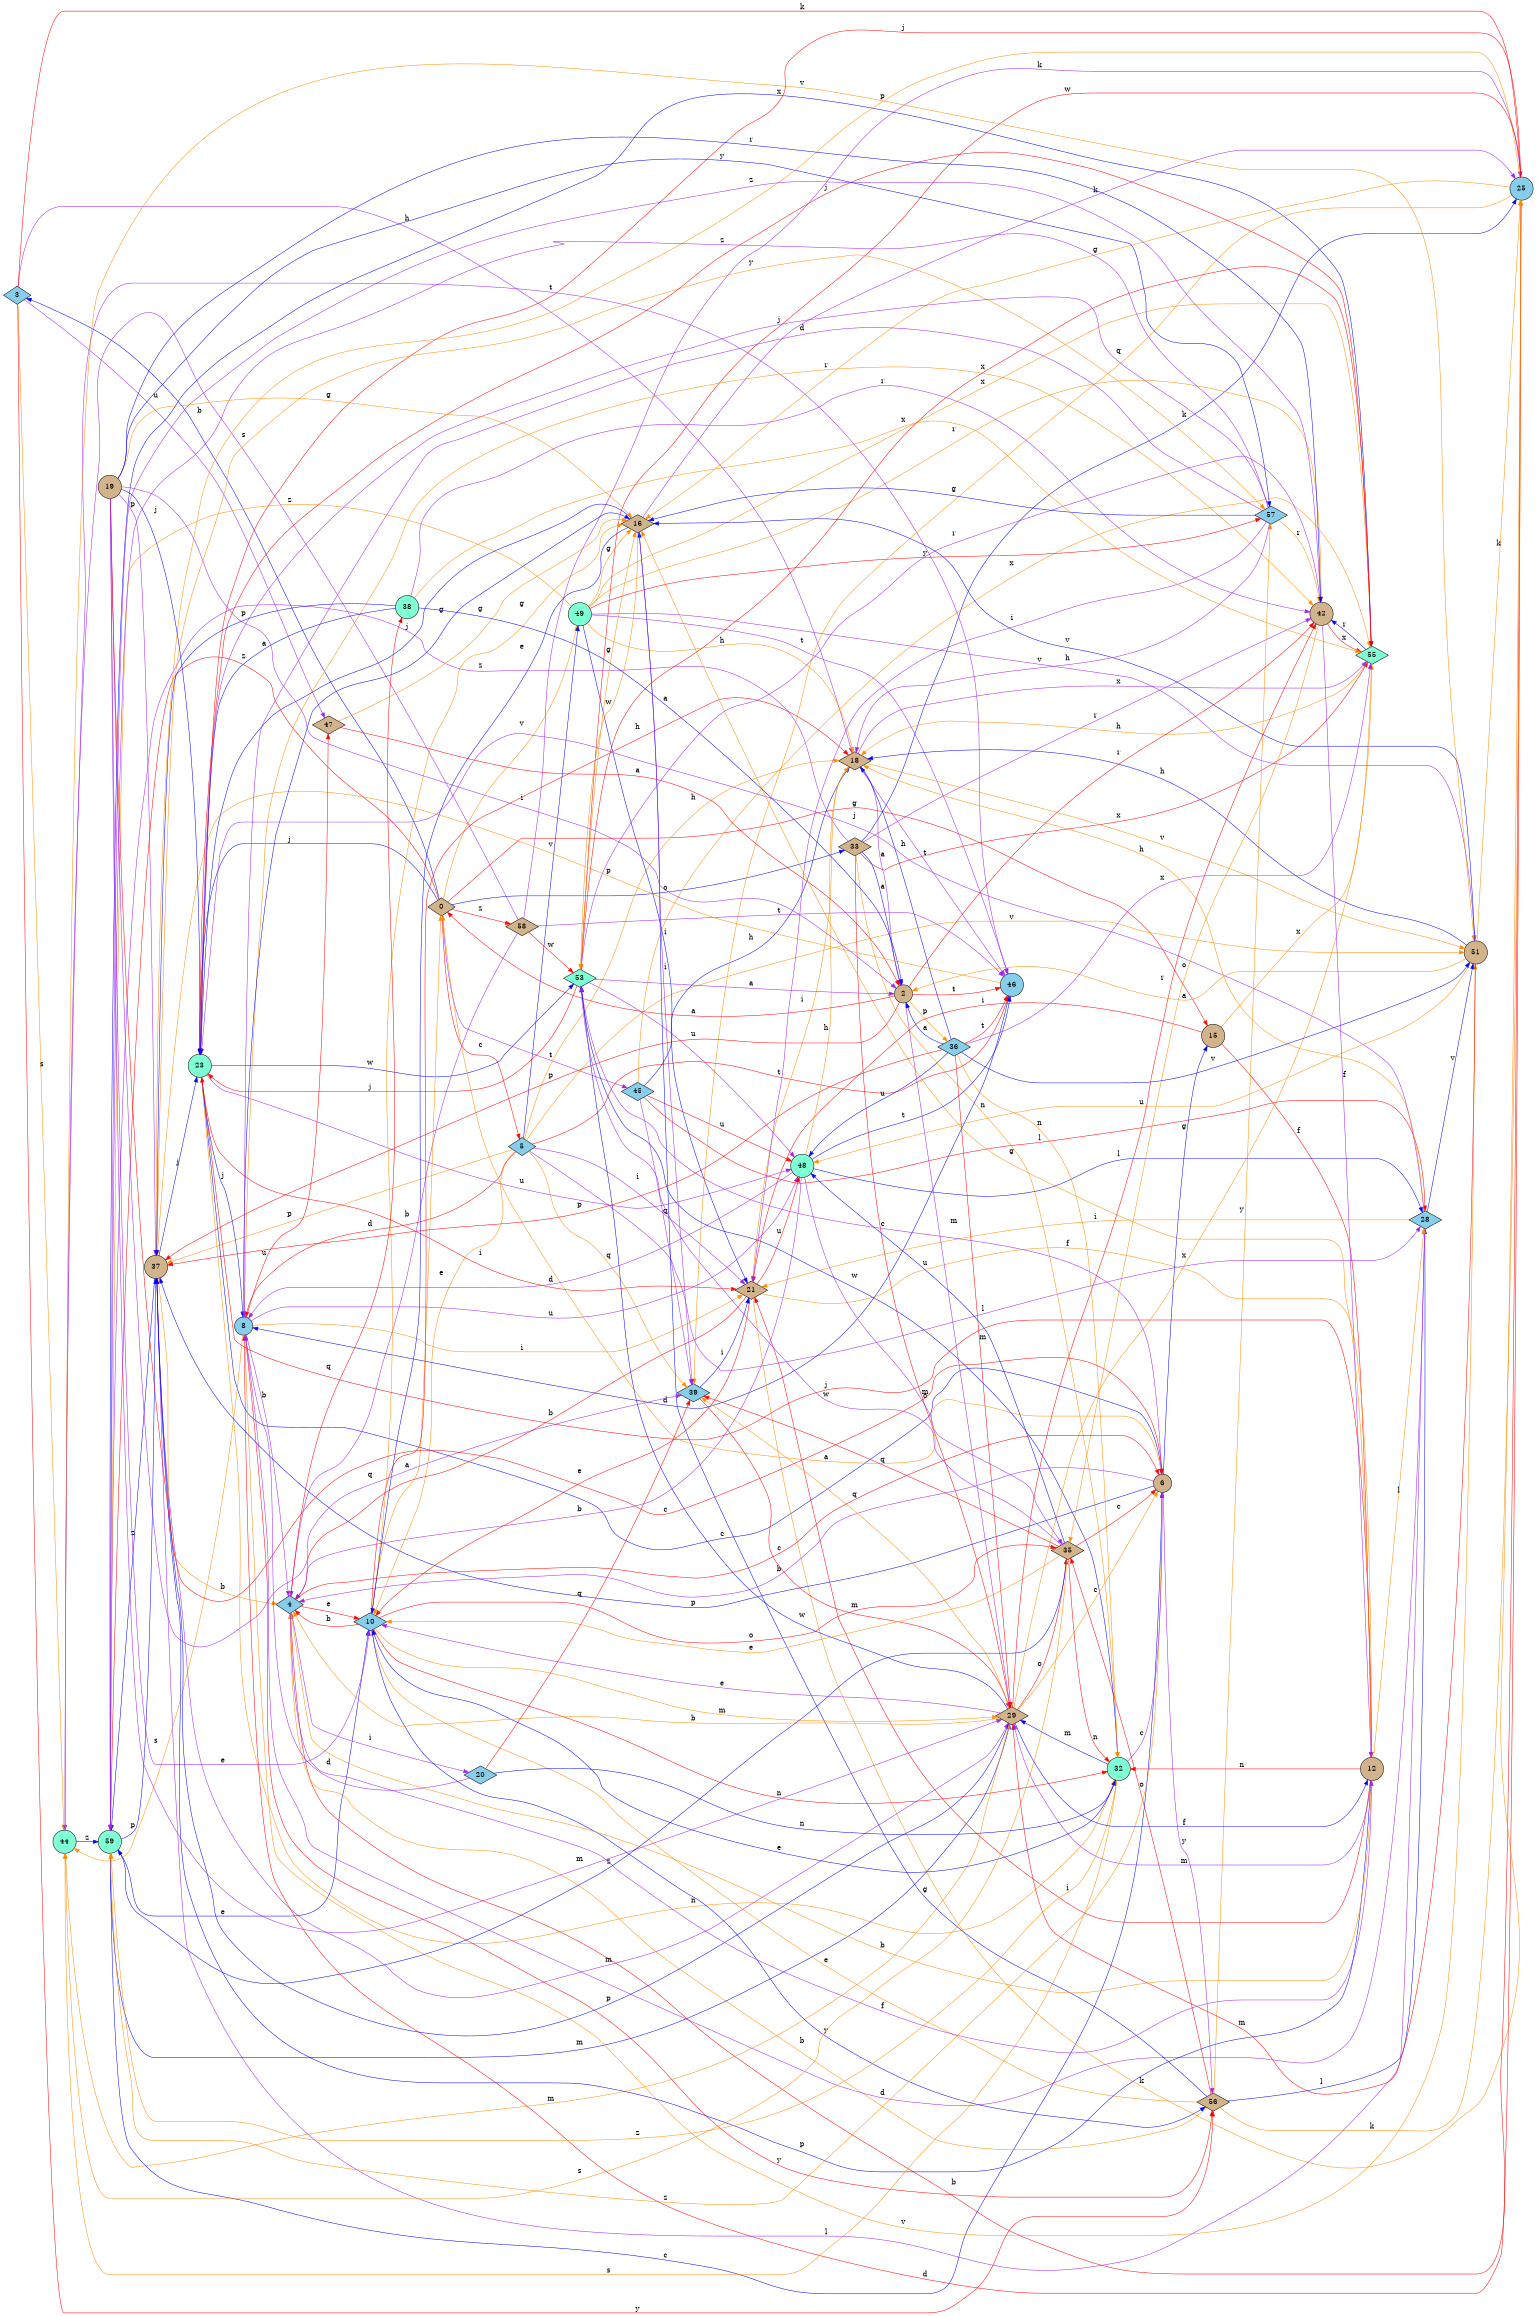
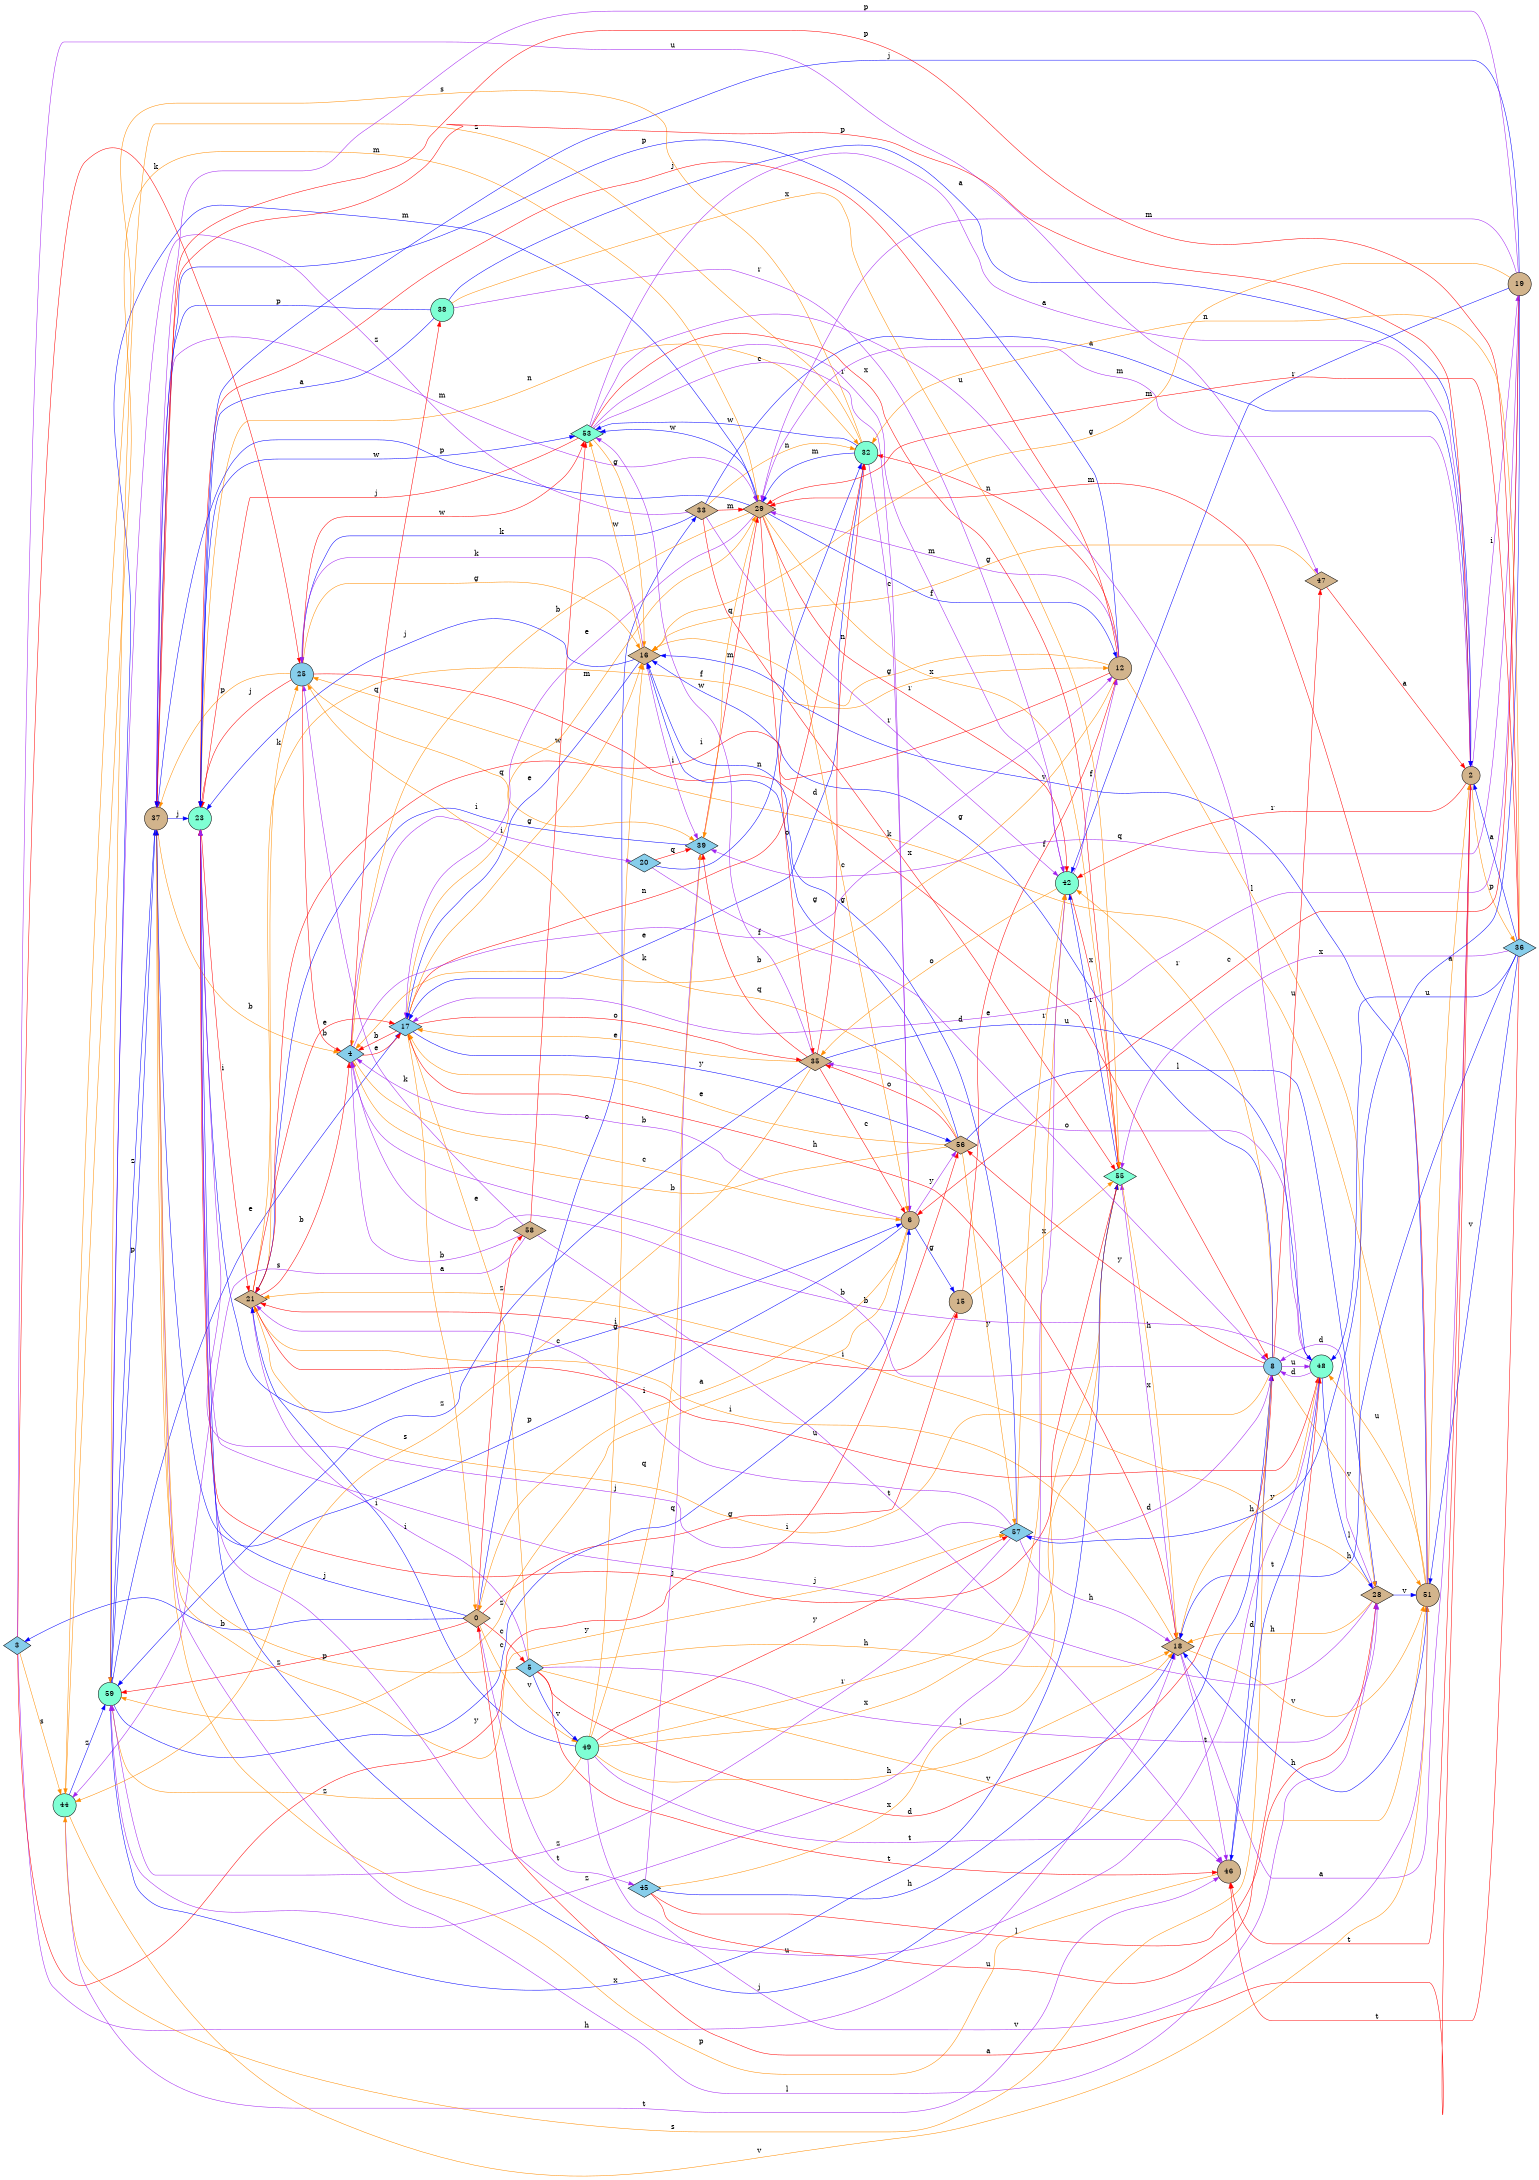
(1322, 614) -> (1067, 883)
(463, 788) -> (1495, 534)
(1012, 985) -> (1229, 1872)
(226, 1194) -> (503, 1881)
(1425, 1220) -> (1377, 1595)
(608, 1263) -> (678, 1303)
(726, 1574) -> (614, 1161)
(370, 1622) -> (405, 1027)
